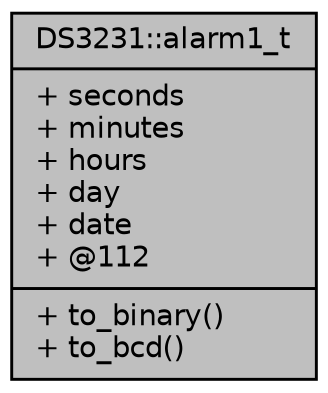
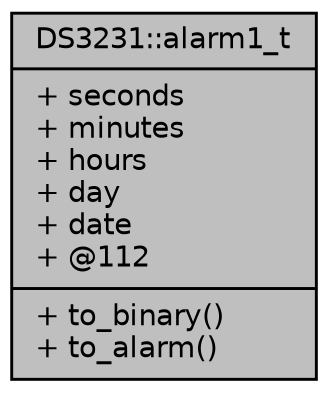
(111, 349) -> (127, 349)
